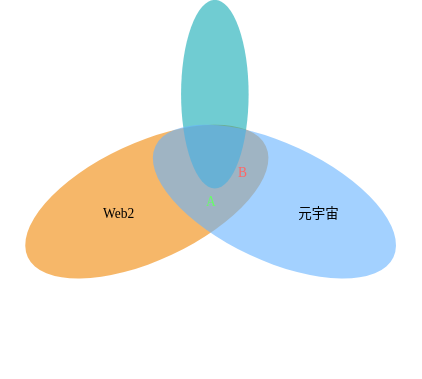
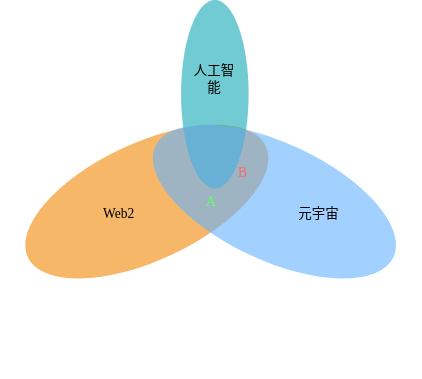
none -> (215, 79)
